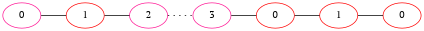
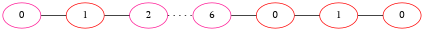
(212, 15) -> (212, 15)
